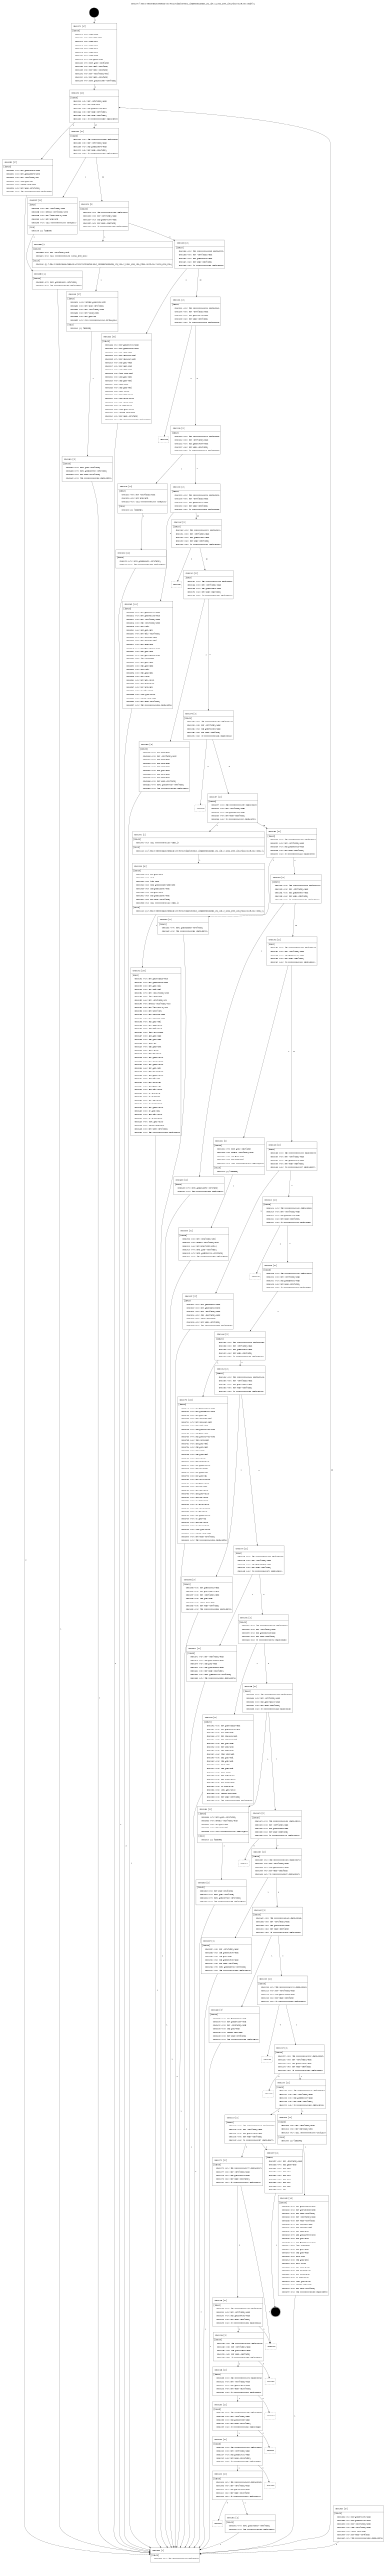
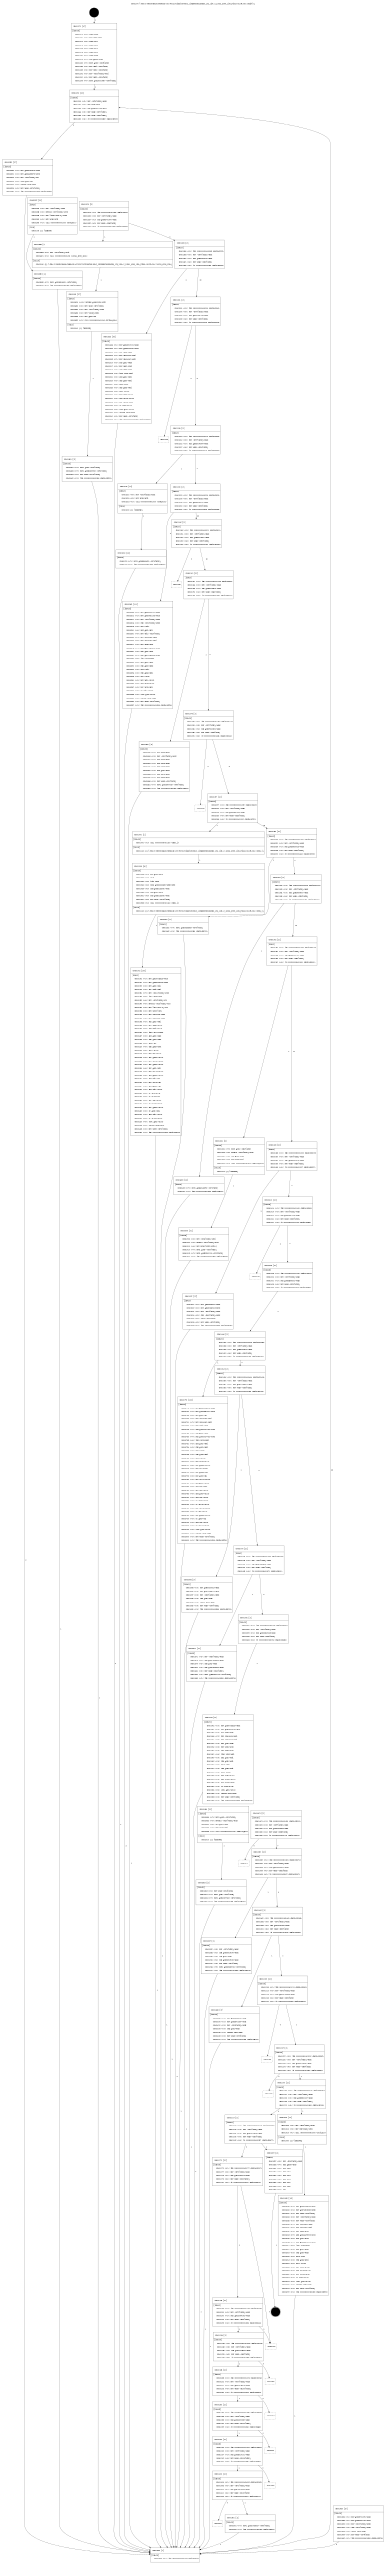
(94, 143) -> none
(268, 1698) -> none
